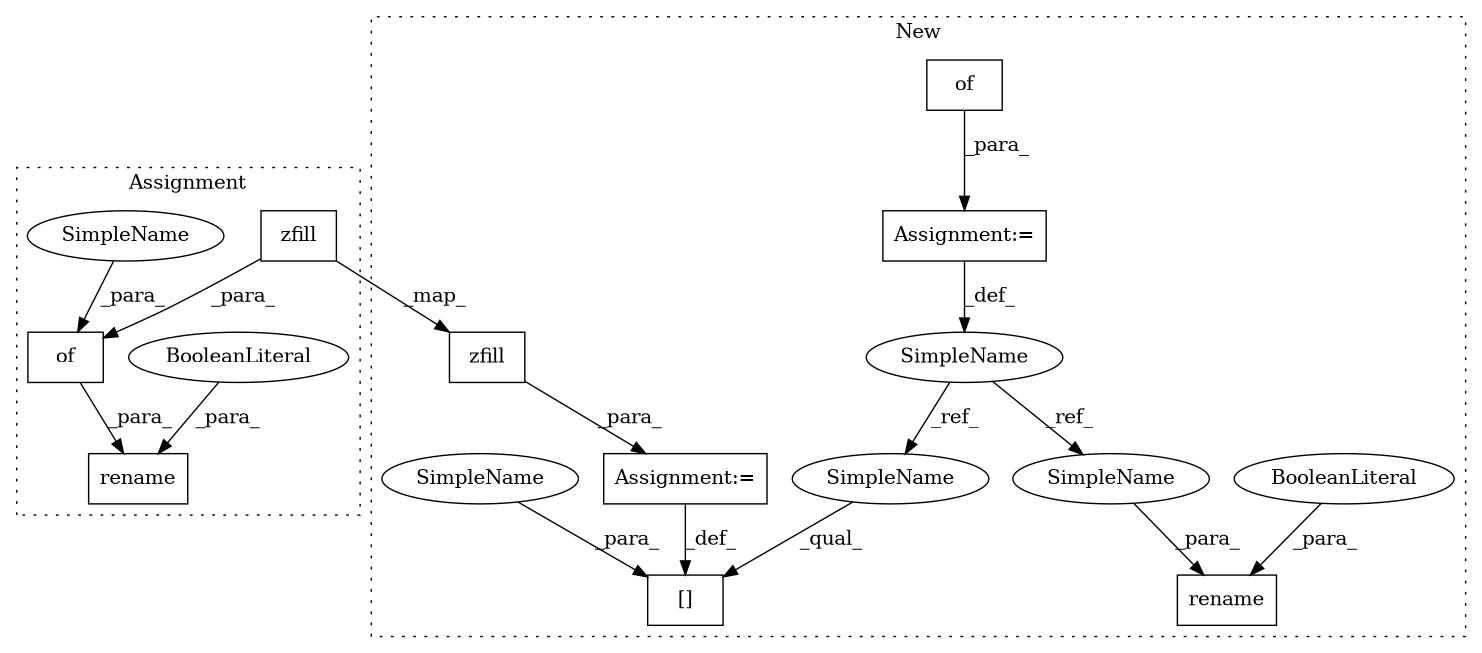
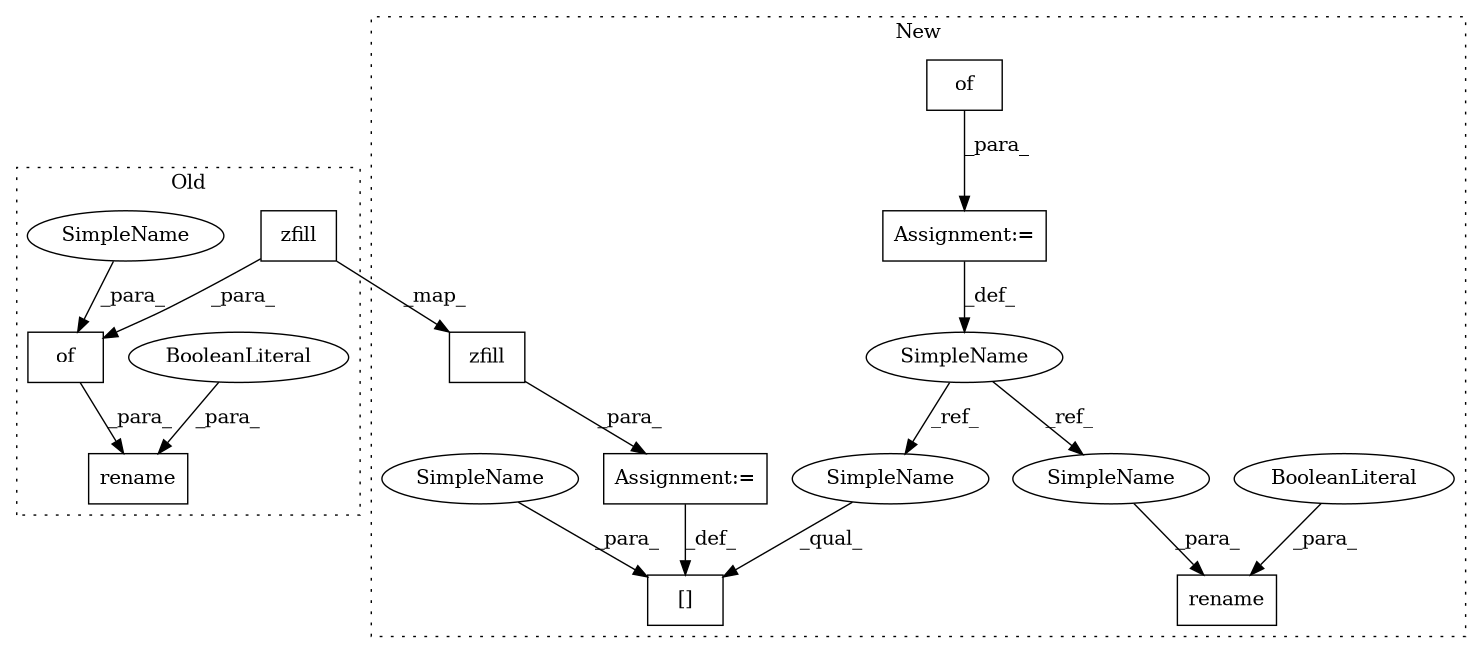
(188, 184) -> (188, 184)
